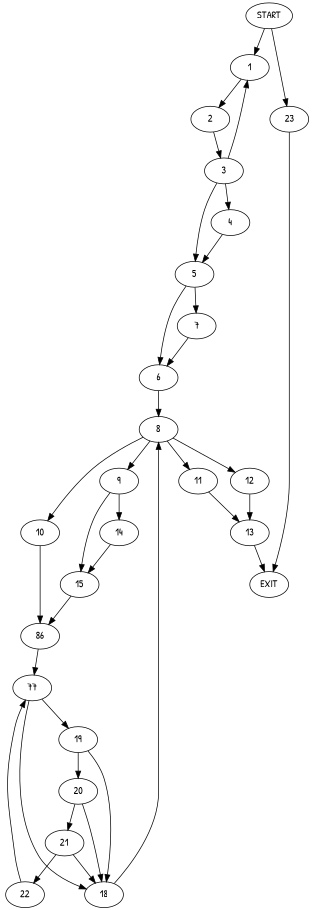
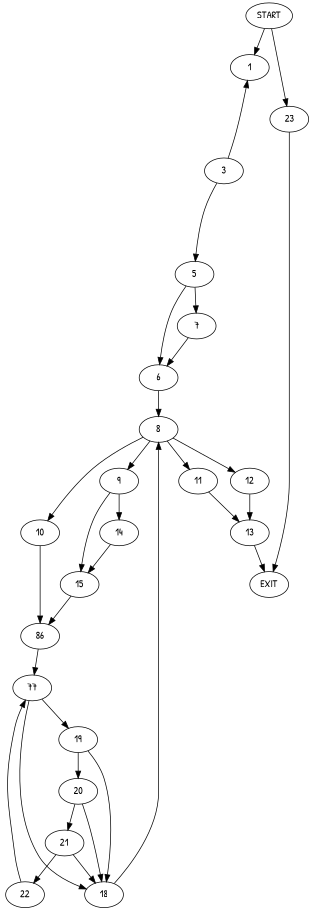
(210, 119) -> none
(230, 223) -> none
